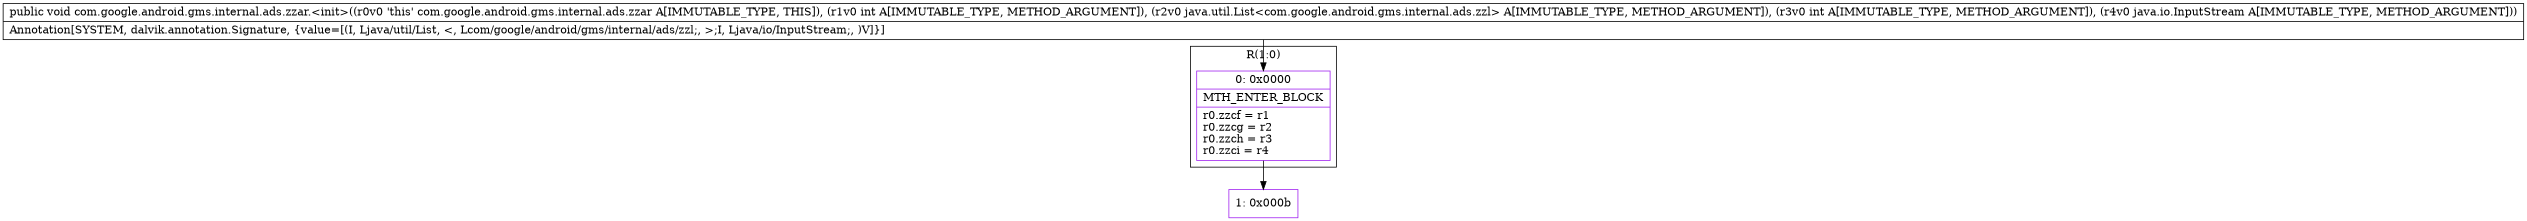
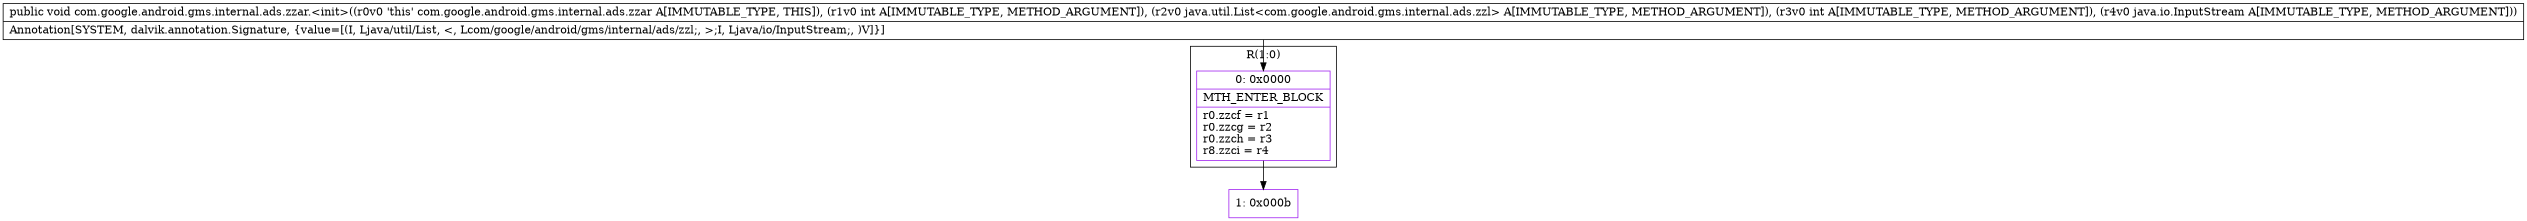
(1236, 151) -> (1236, 151)
